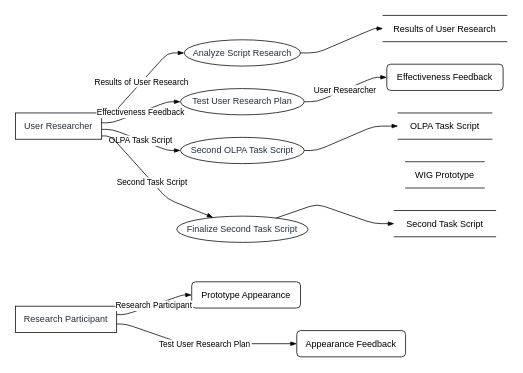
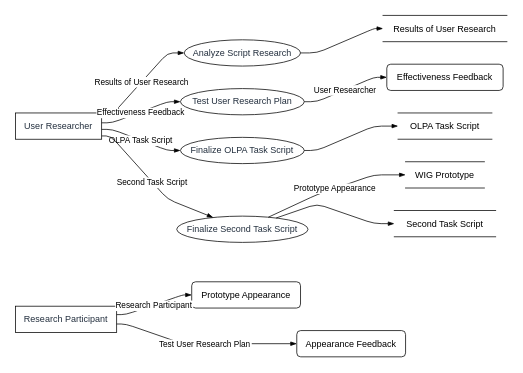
(242, 150) -> (242, 150)
none -> (320, 194)
